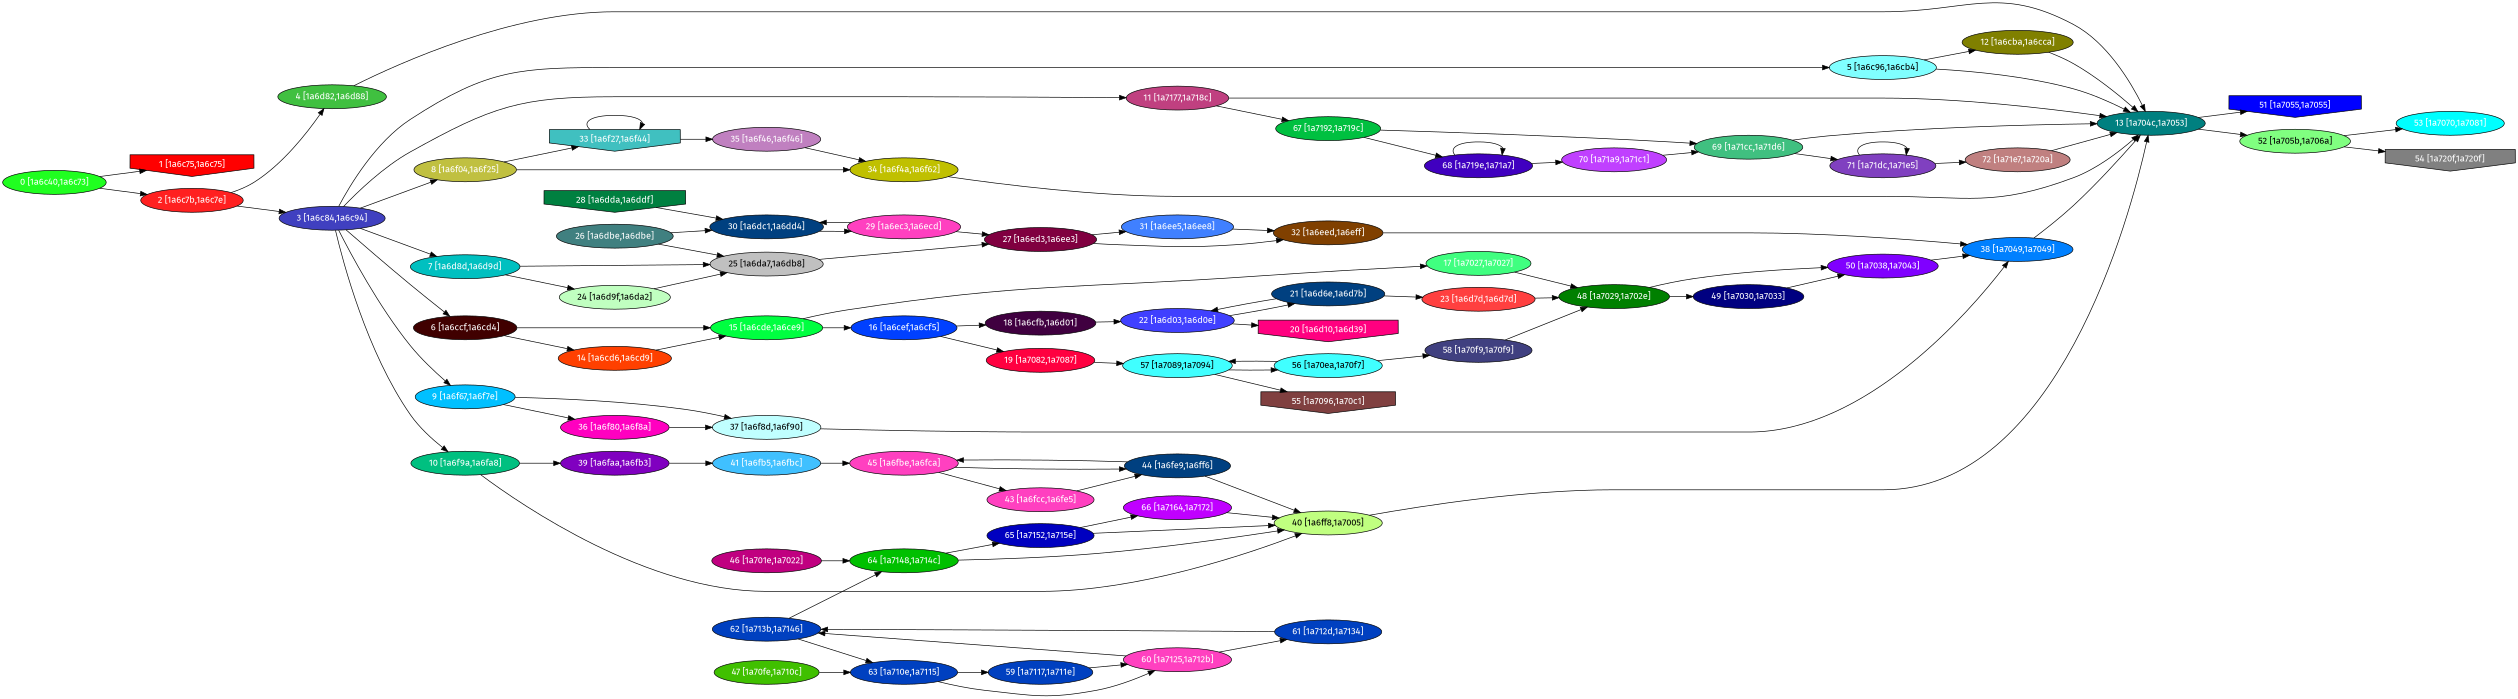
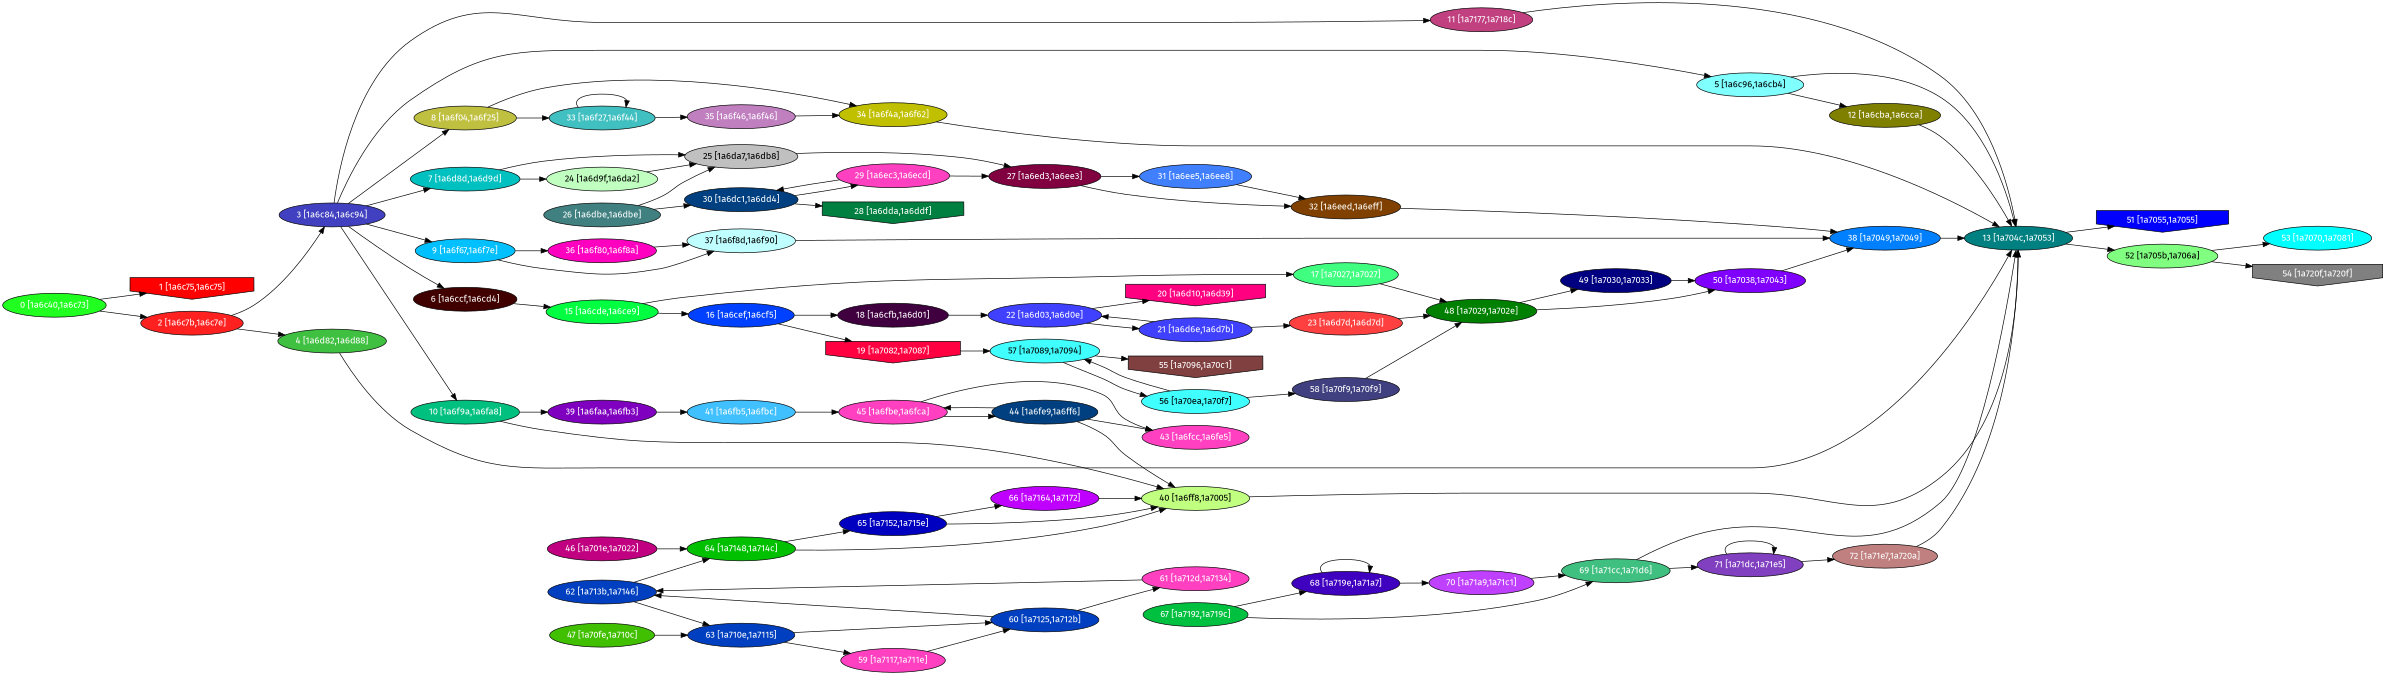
(1249, 113) -> none
(615, 139) -> (602, 118)
(686, 213) -> (805, 205)
(1328, 294) -> (1196, 330)
(615, 358) -> none
(1041, 360) -> (893, 351)
(1106, 484) -> (1117, 424)
(1328, 632) -> (1196, 579)
(1177, 660) -> (1045, 620)
(1041, 672) -> (893, 660)
